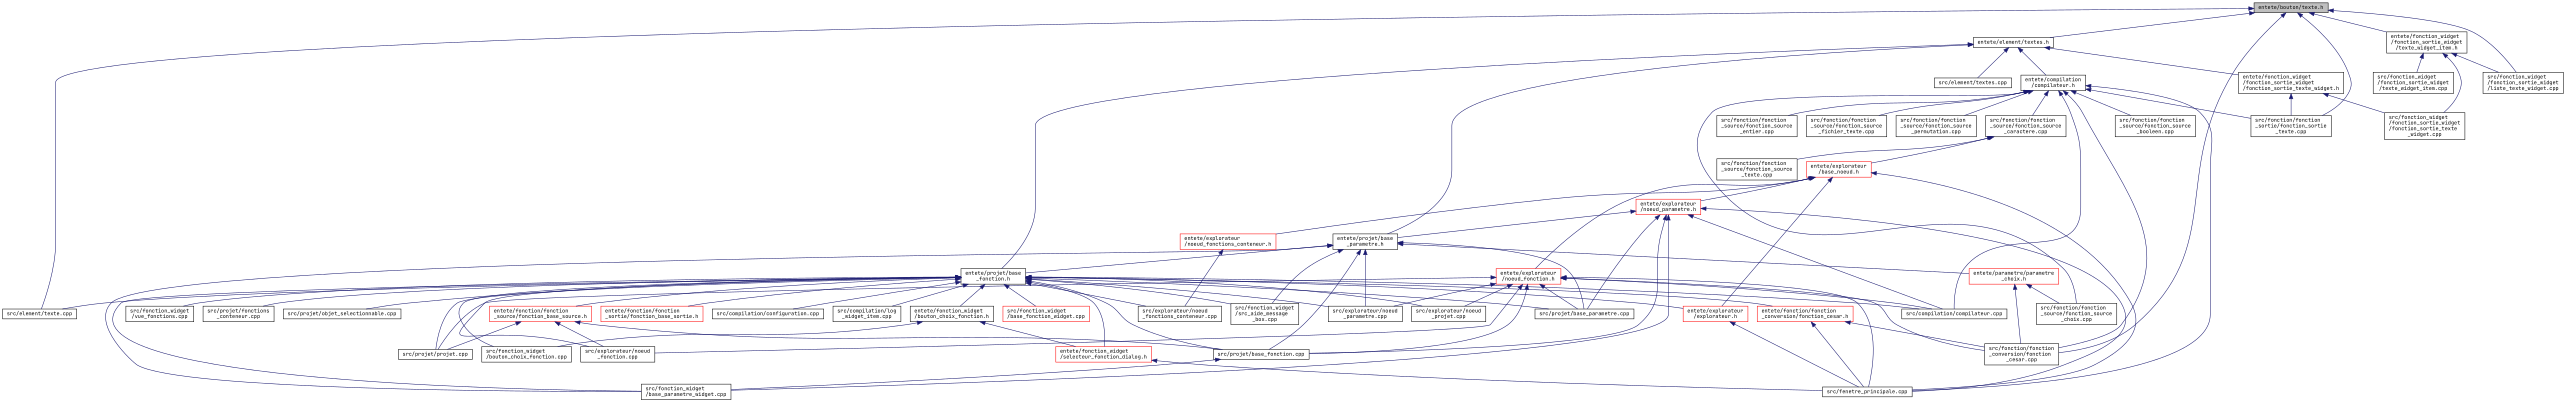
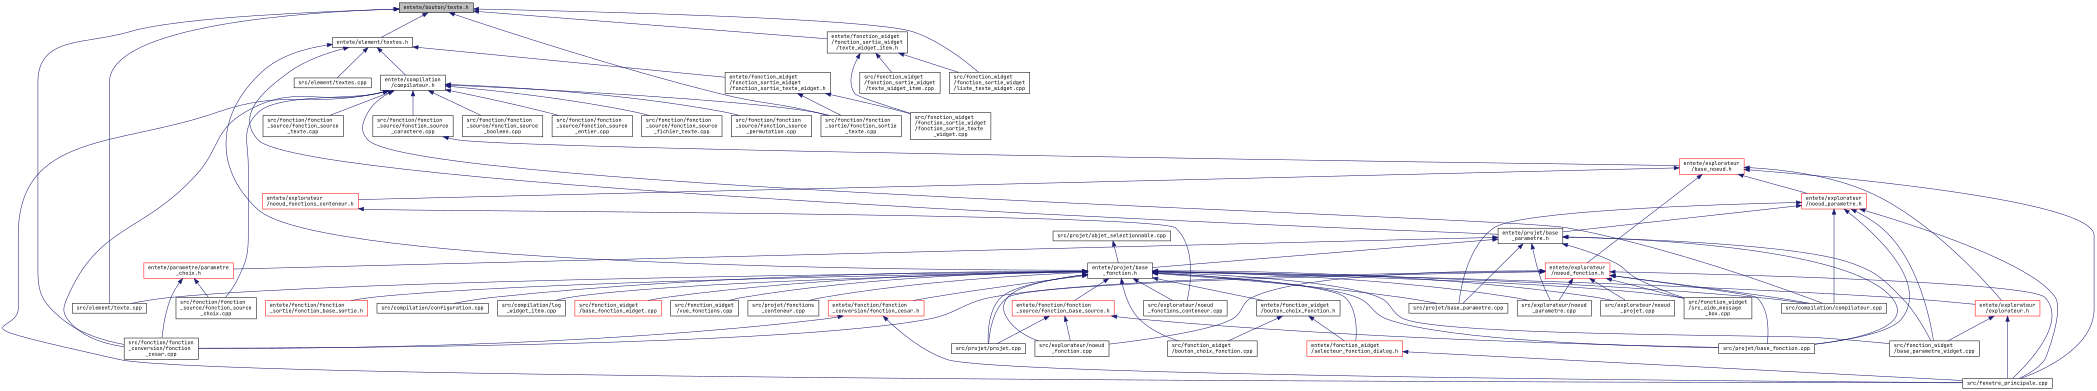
(1893, 150) -> (359, 104)
(660, 285) -> (1116, 255)
(1565, 301) -> (1648, 289)
(973, 377) -> (1969, 330)
